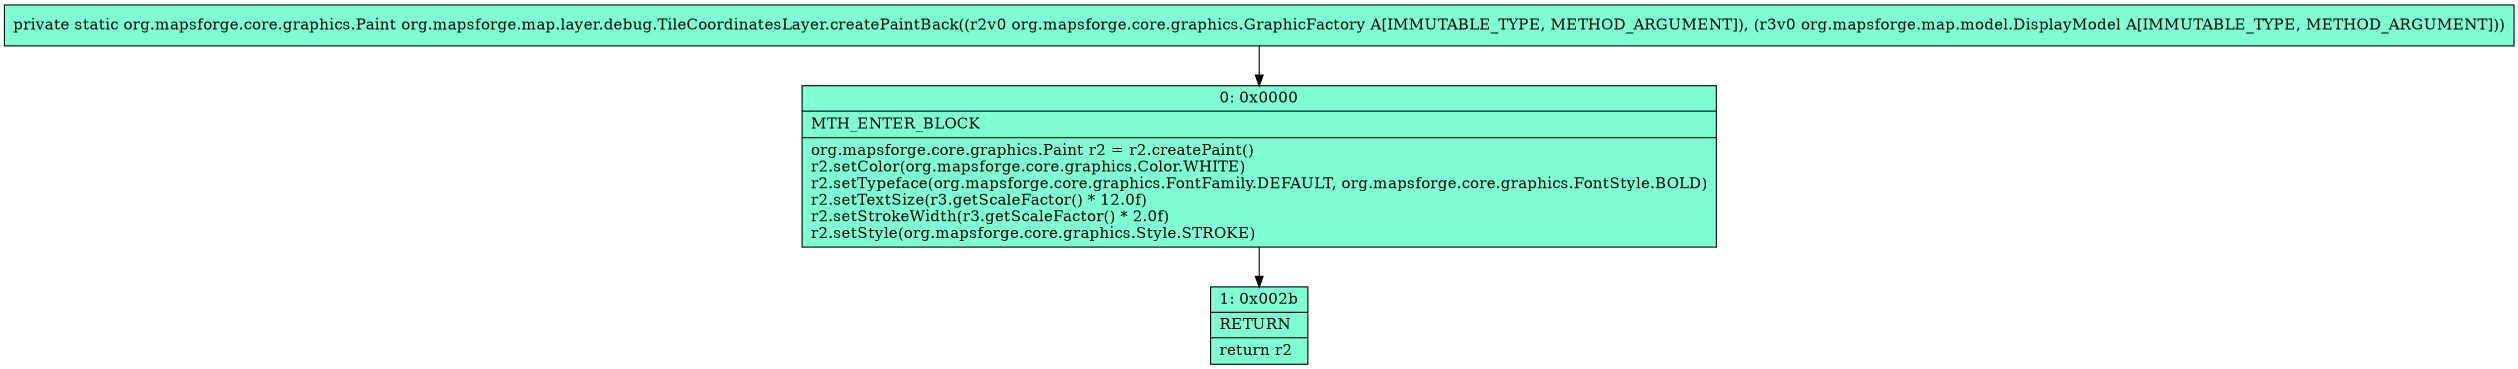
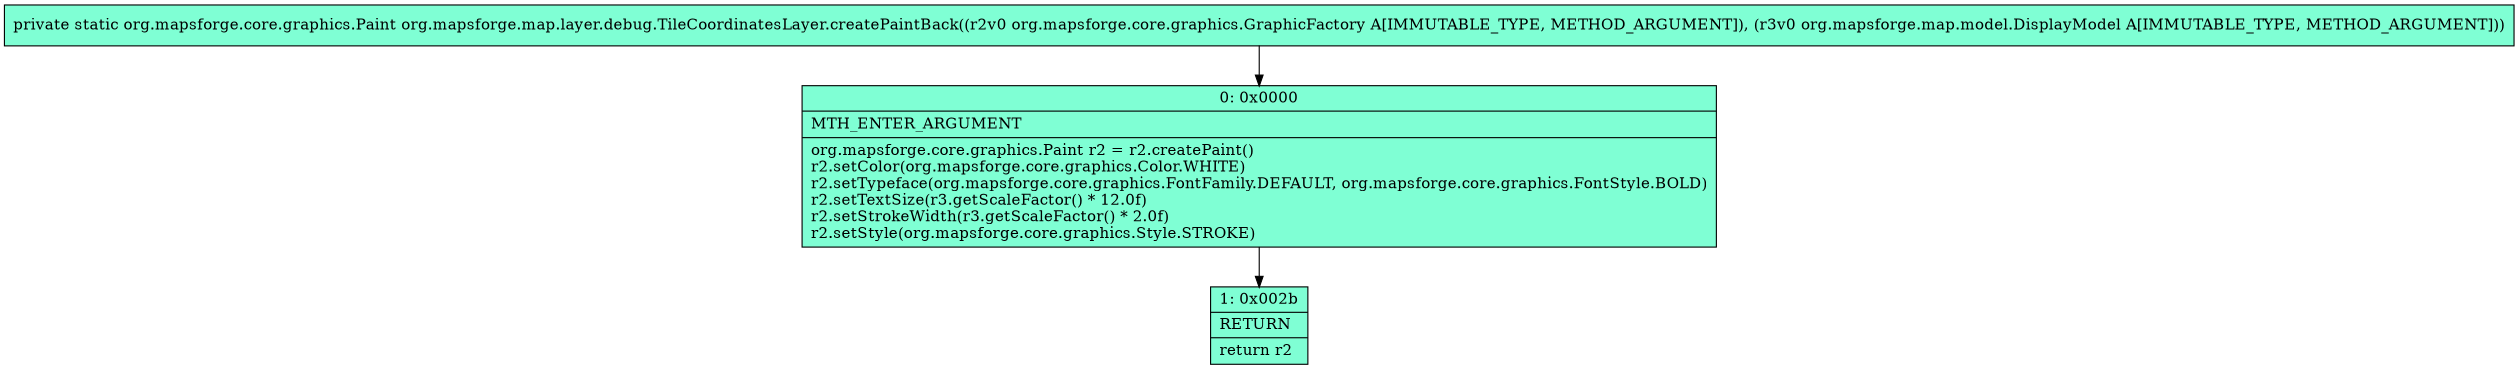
(896, 124) -> (917, 124)
